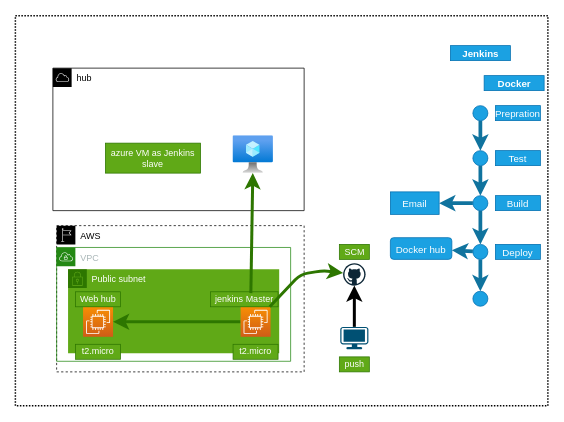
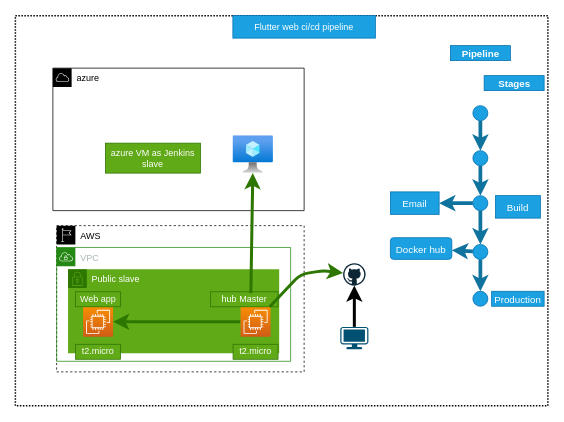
none -> (304, 27)
(481, 53) -> (481, 53)
(84, 79) -> (89, 79)
(515, 83) -> (515, 83)
(518, 113) -> none
(518, 158) -> none
(518, 203) -> (518, 207)
(354, 252) -> none
(518, 252) -> none
(121, 280) -> (117, 280)
(98, 299) -> (98, 299)
(245, 299) -> (245, 299)
none -> (518, 299)
(354, 364) -> none
